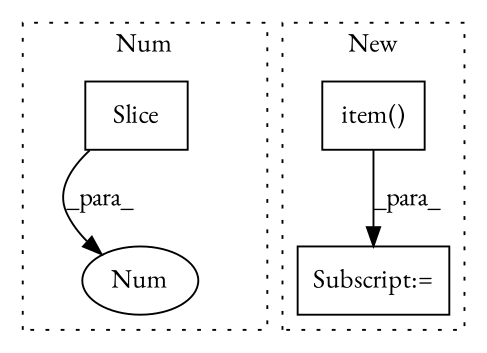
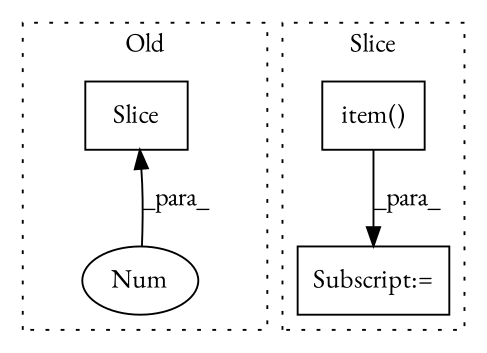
(145, 45) -> (145, 45)
(373, 45) -> (373, 45)
(63, 195) -> (143, 208)
